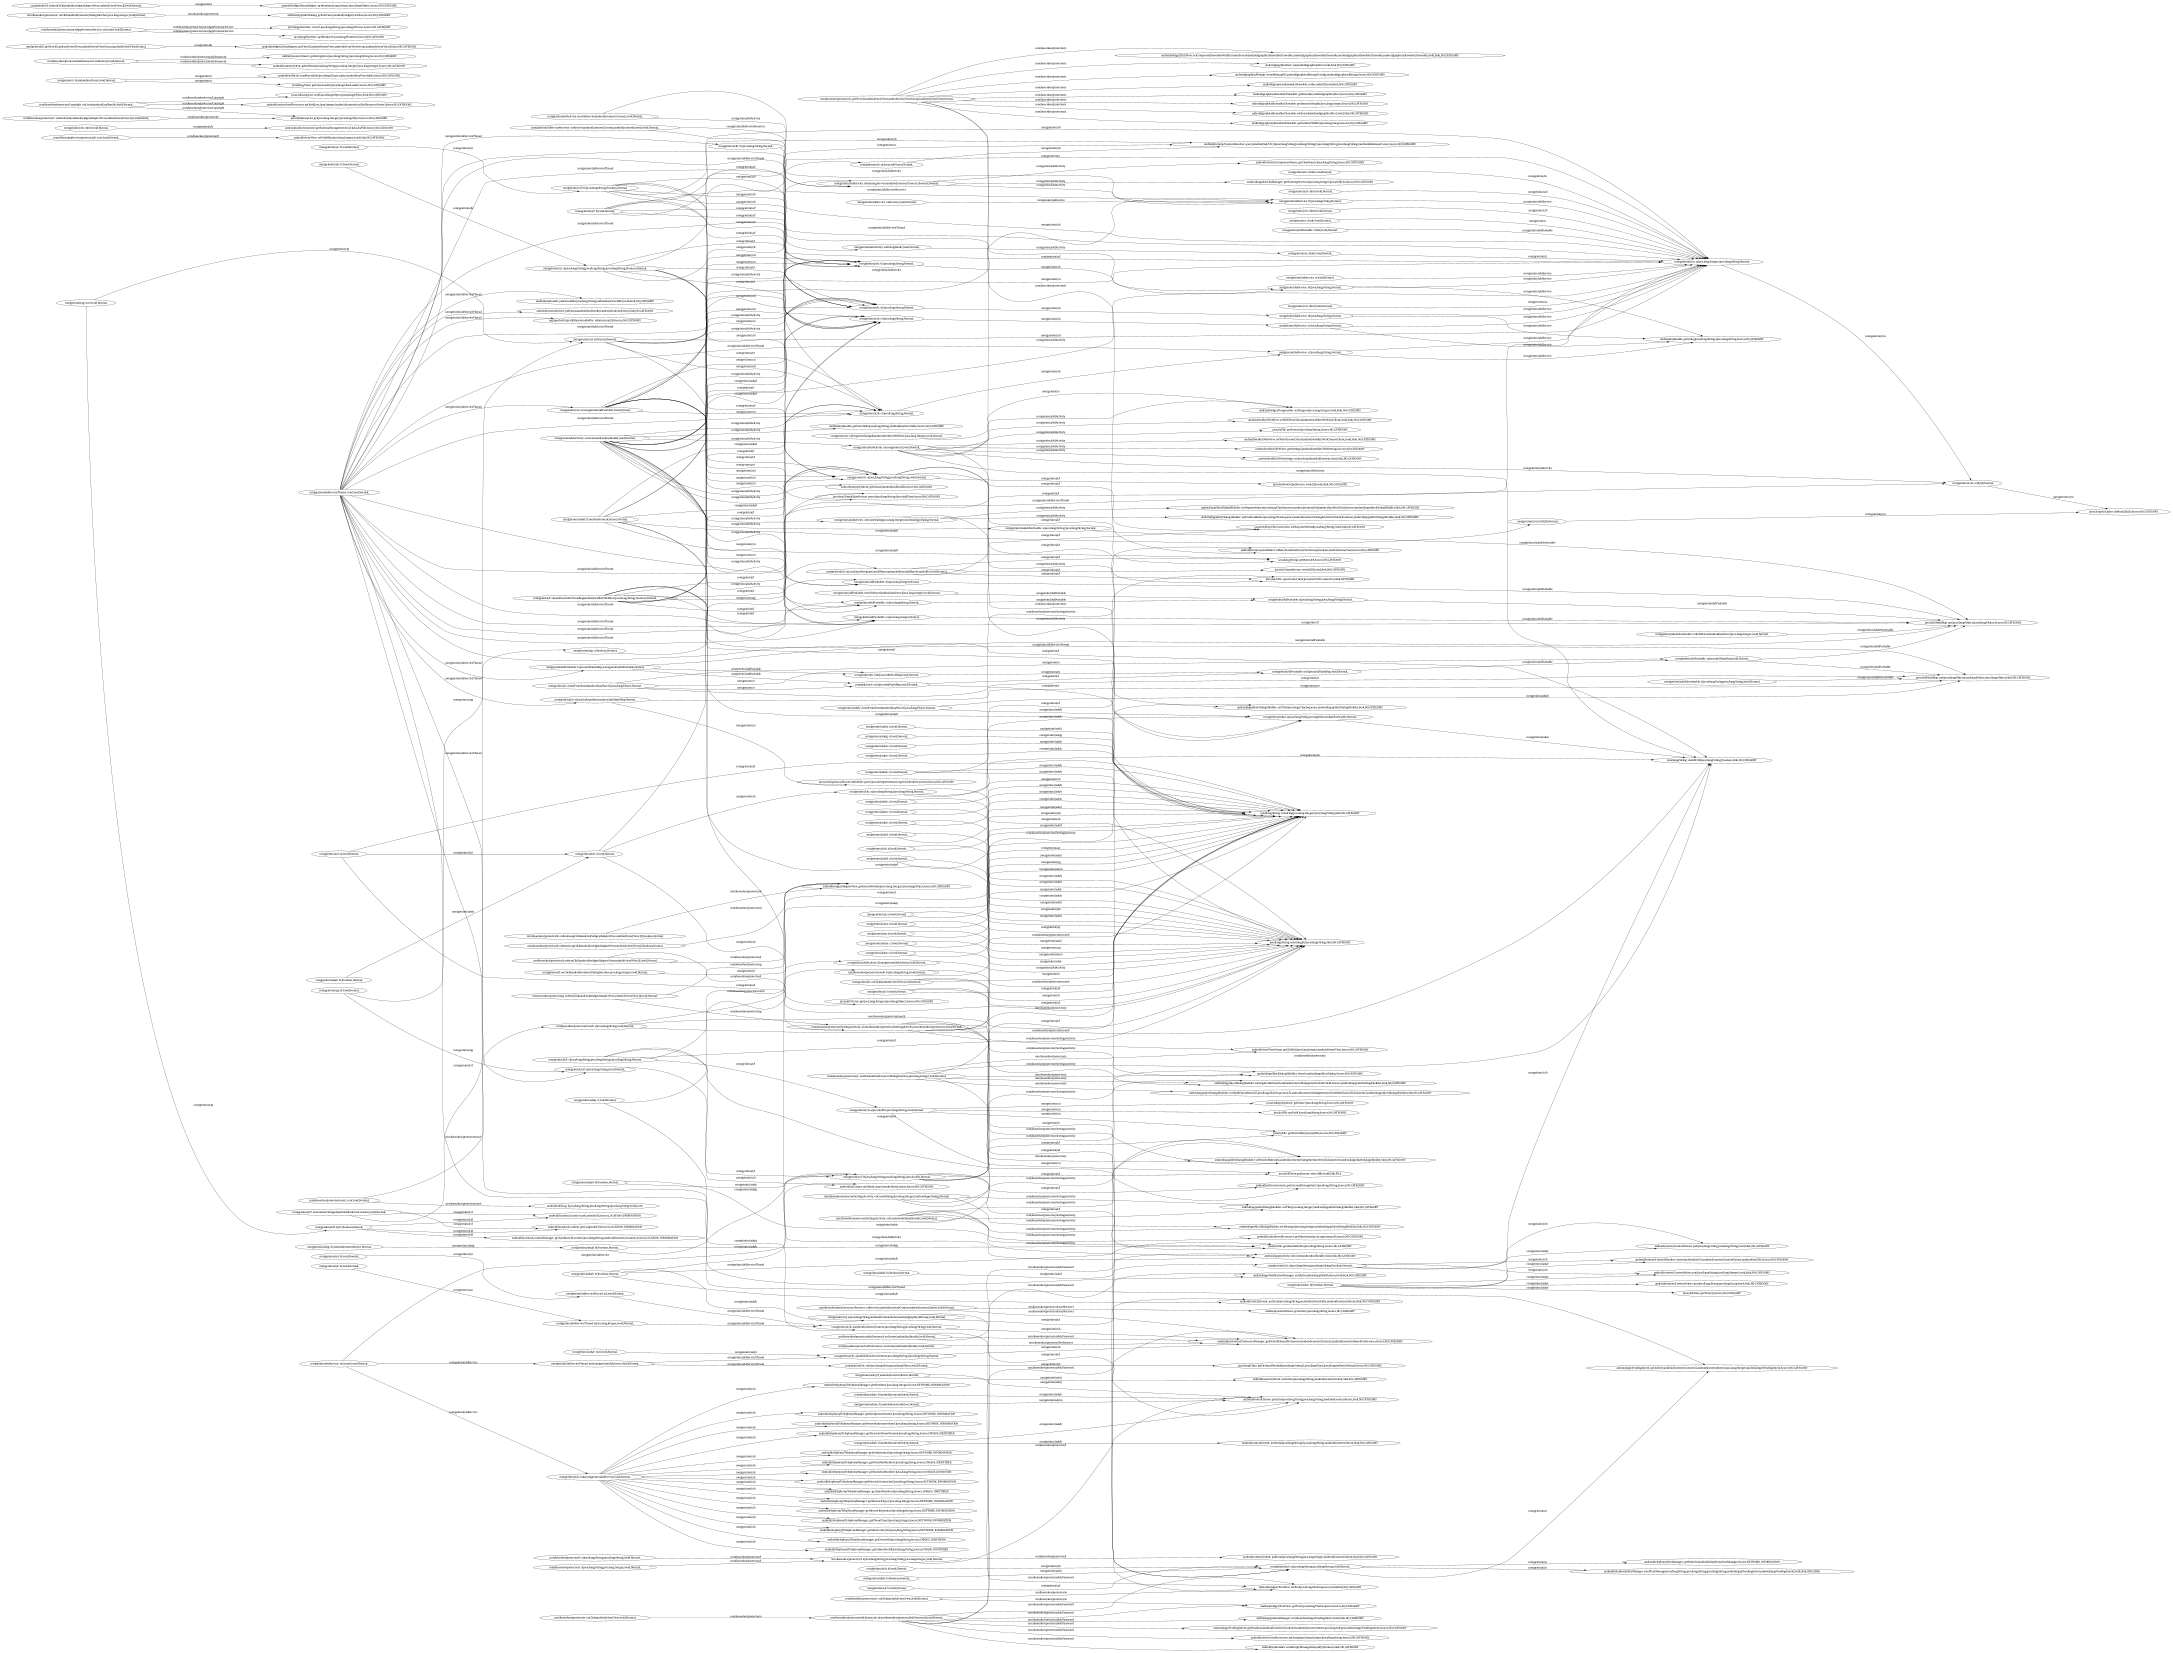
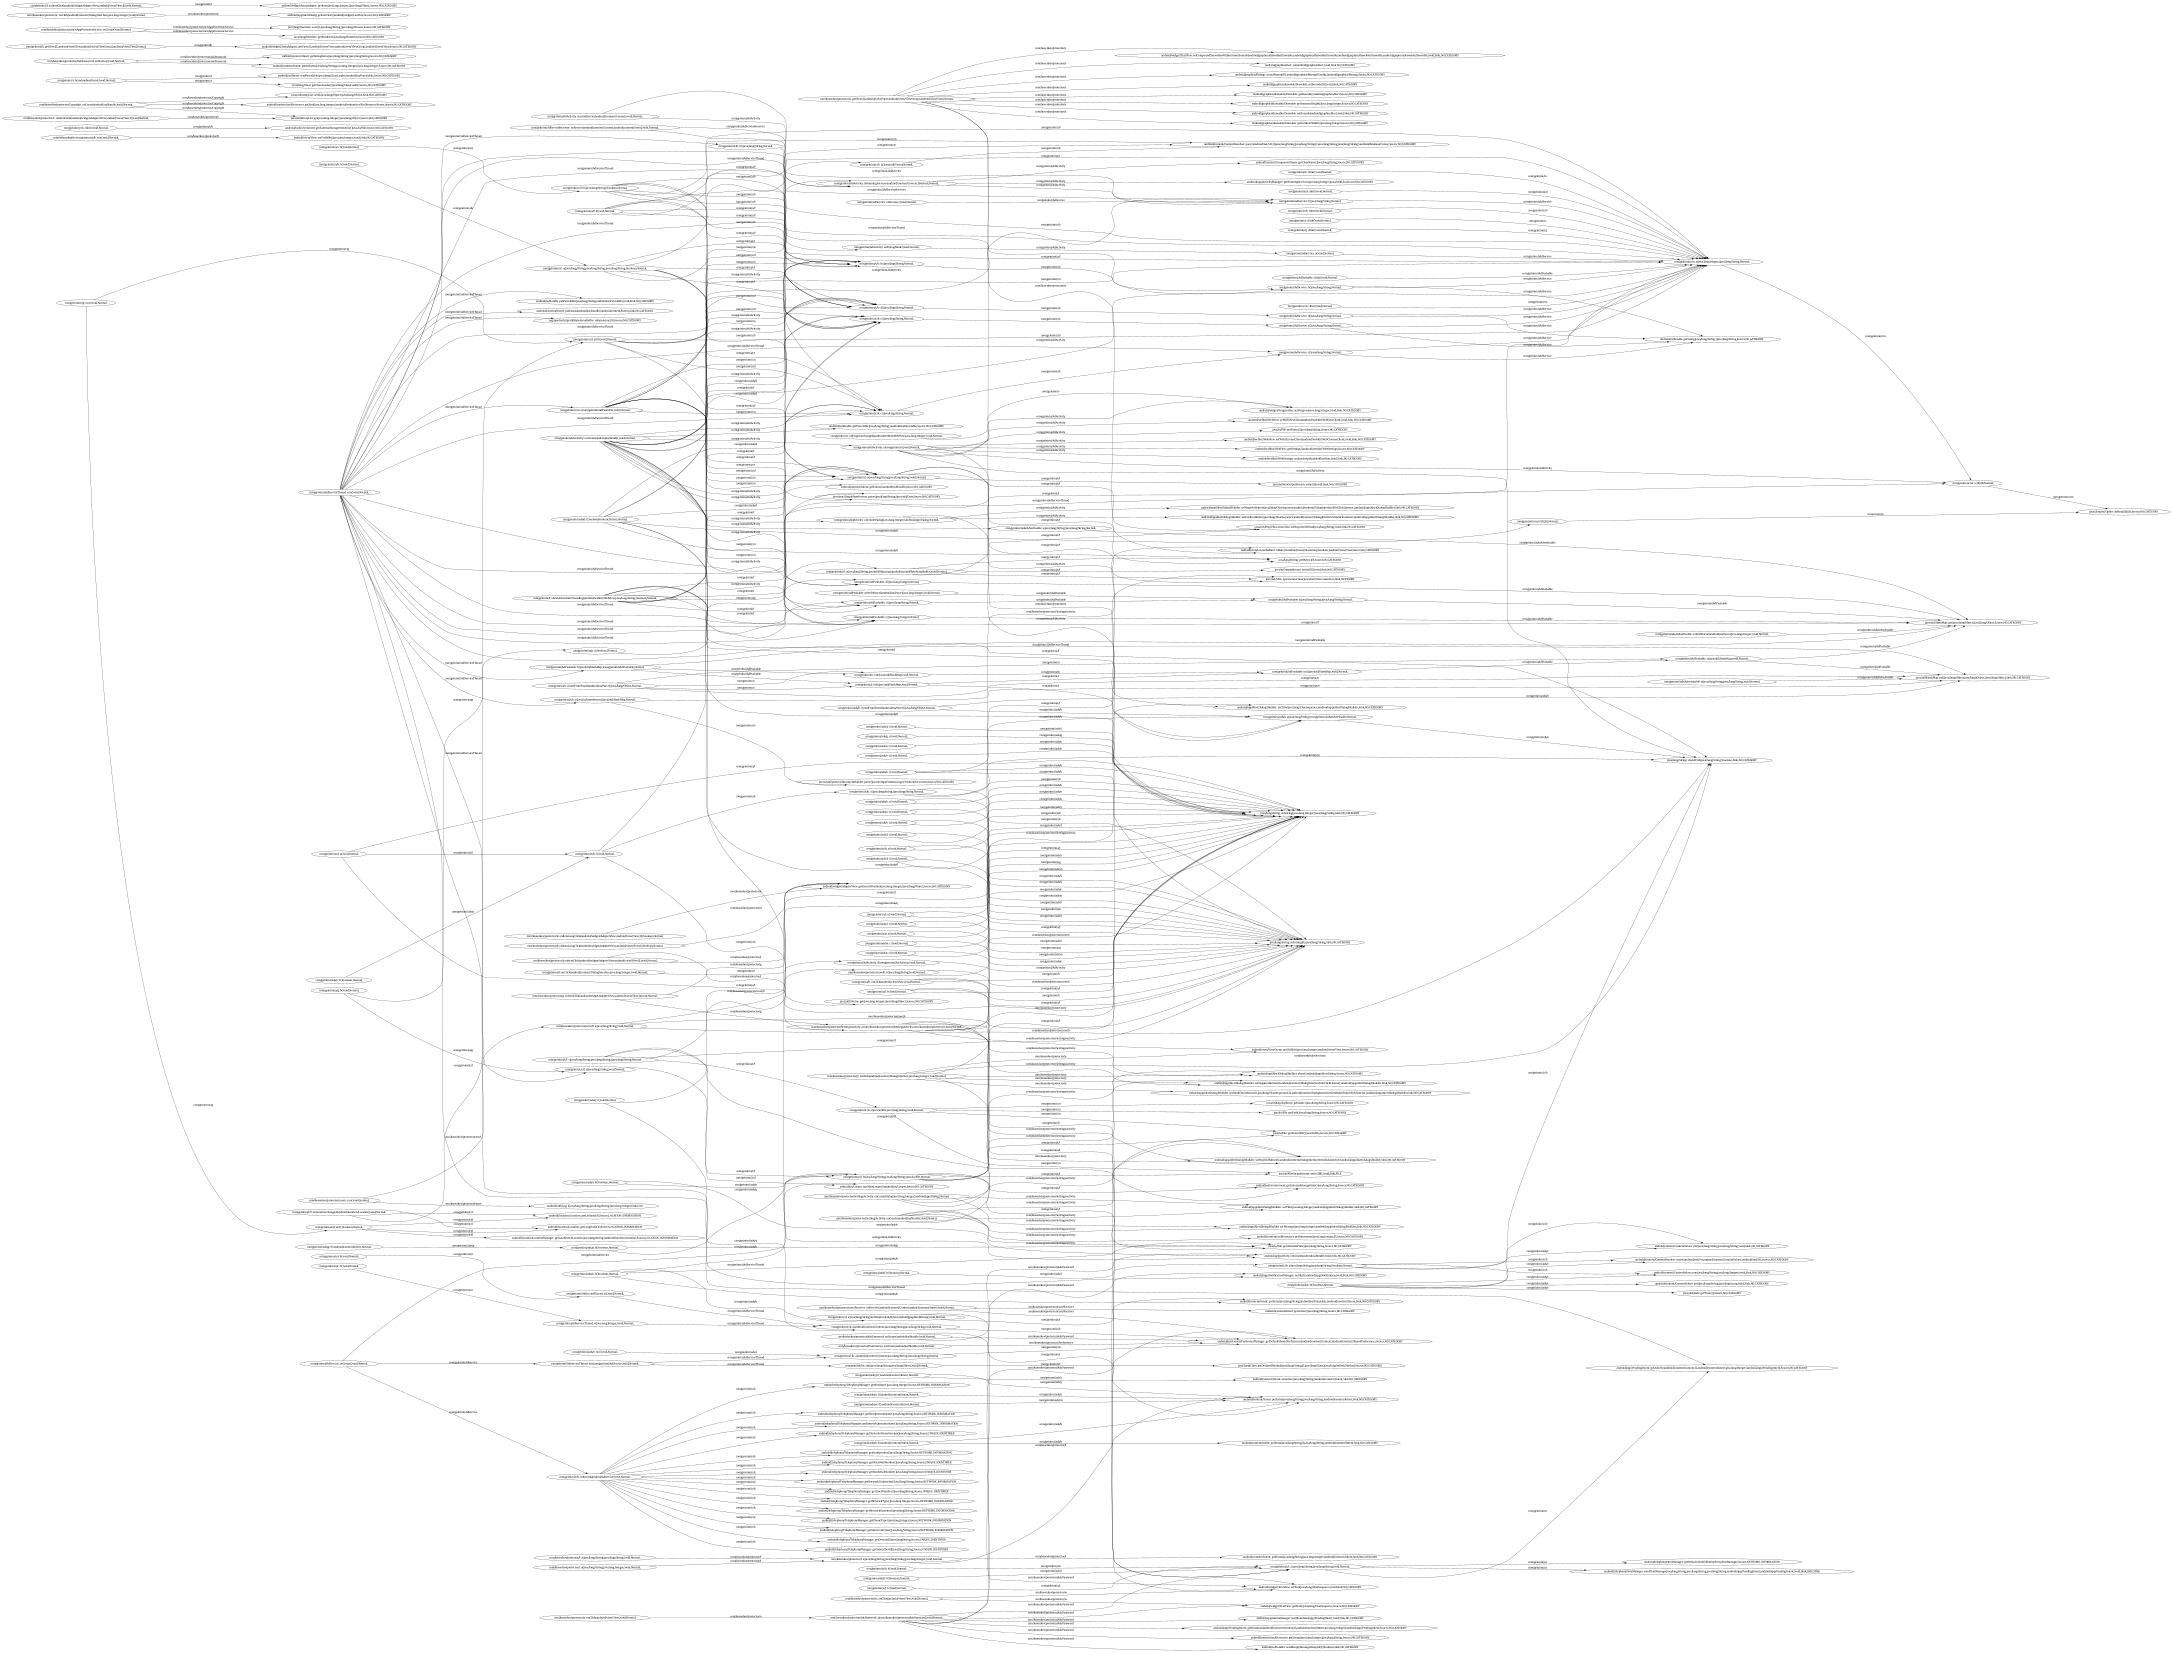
(1104, 251) -> (1103, 251)
(1876, 514) -> (1876, 514)
